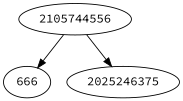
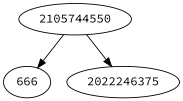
(75, 19) -> (75, 19)
(123, 82) -> (123, 82)
